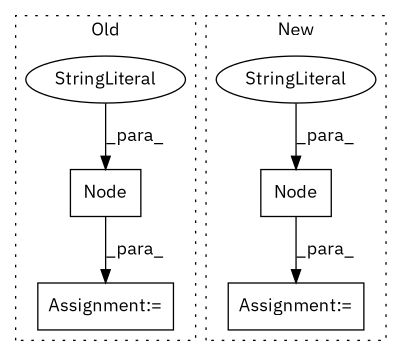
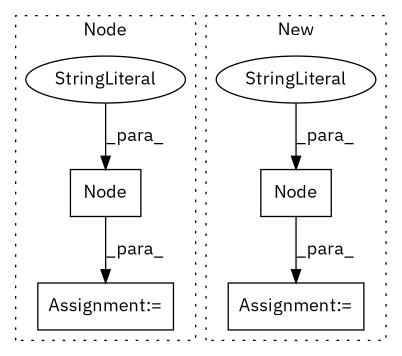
(106, 31) -> (106, 31)
